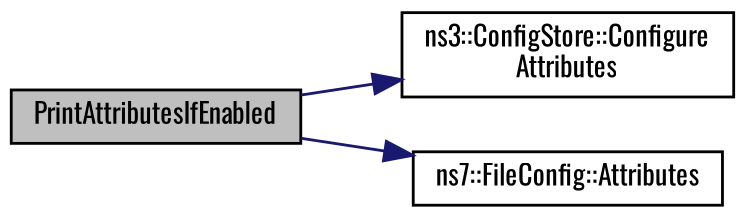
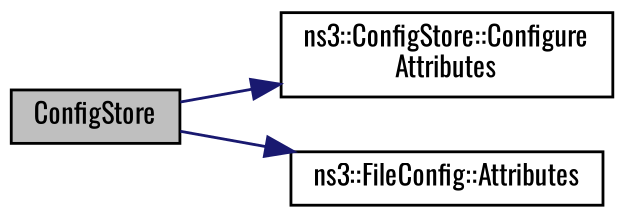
(156, 117) -> (96, 117)
(568, 179) -> (447, 179)
